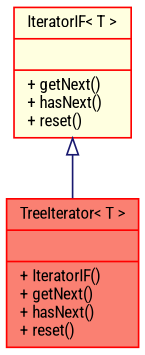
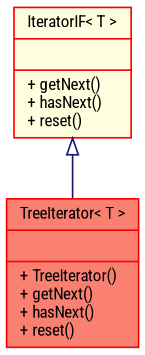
(60, 276) -> (68, 276)
